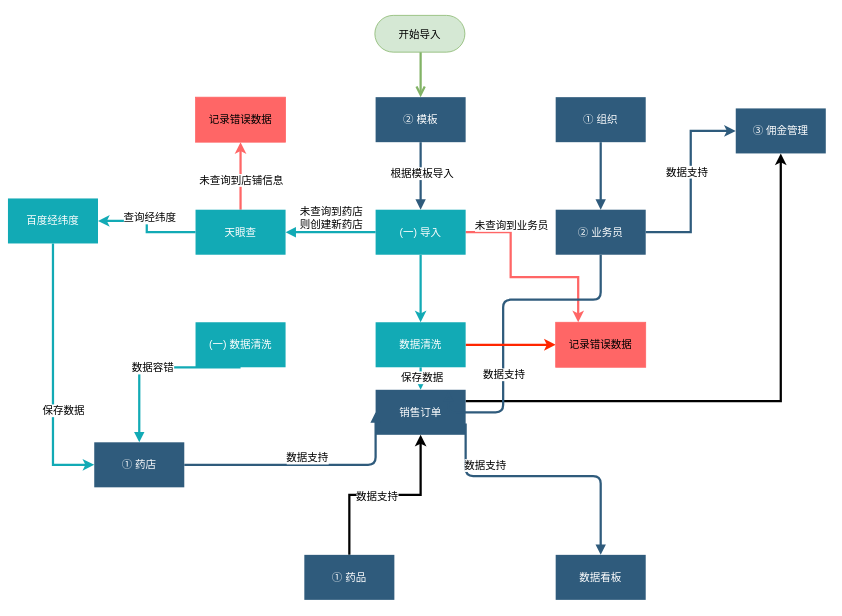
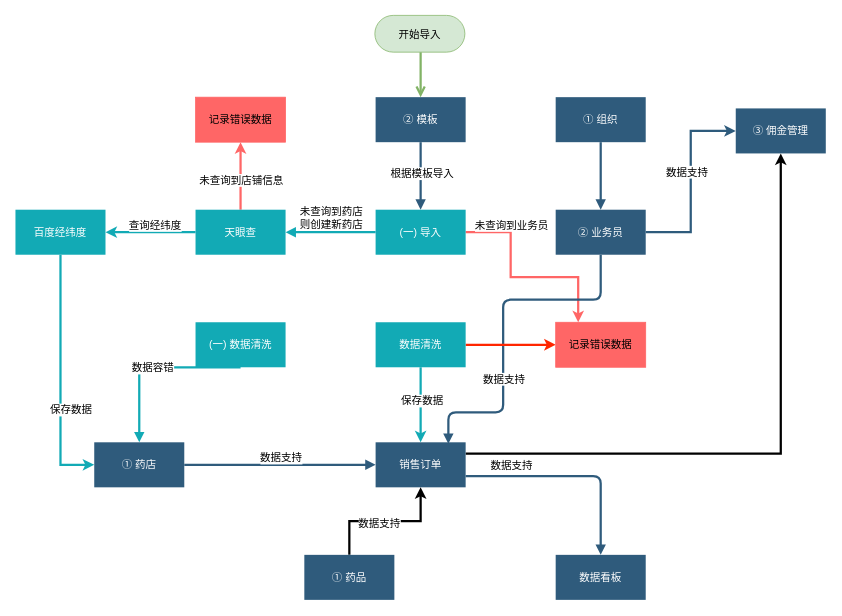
(53, 221) -> (60, 232)
(420, 284) -> none
(420, 412) -> (420, 465)
